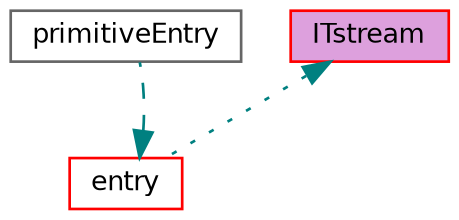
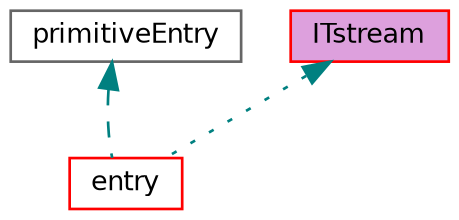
(144, 96) -> (108, 124)
